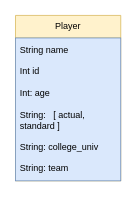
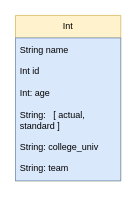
(68, 27) -> (68, 27)
